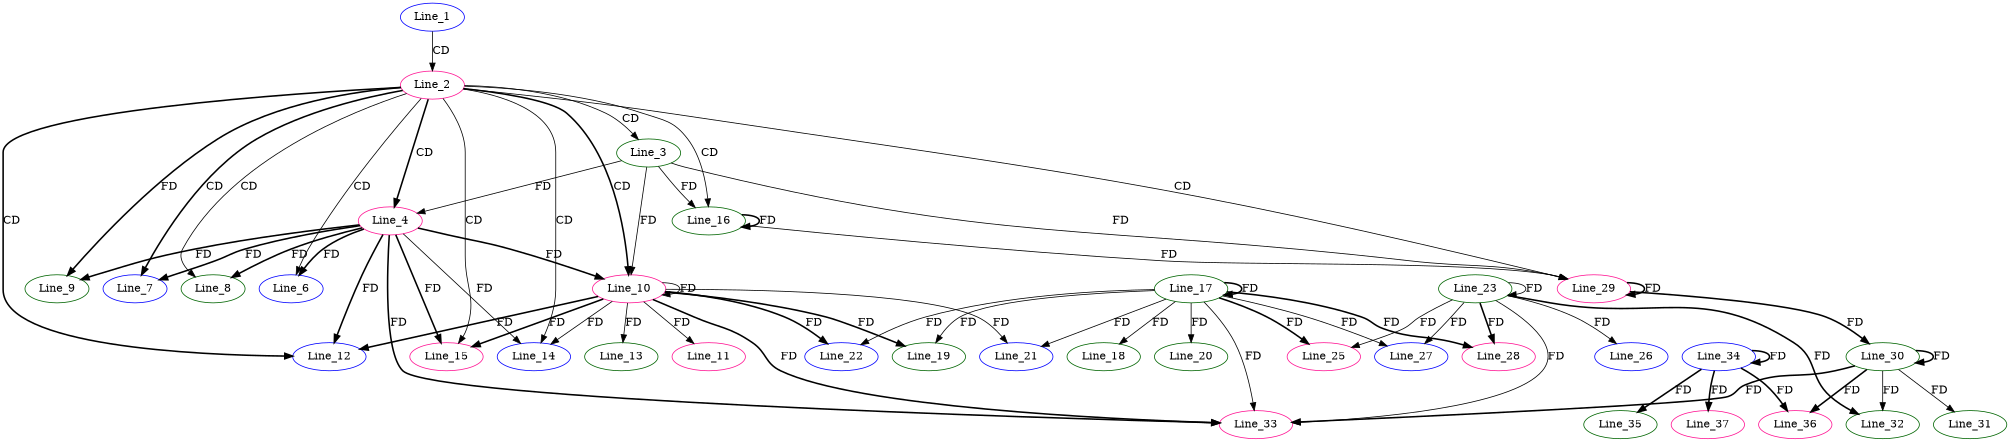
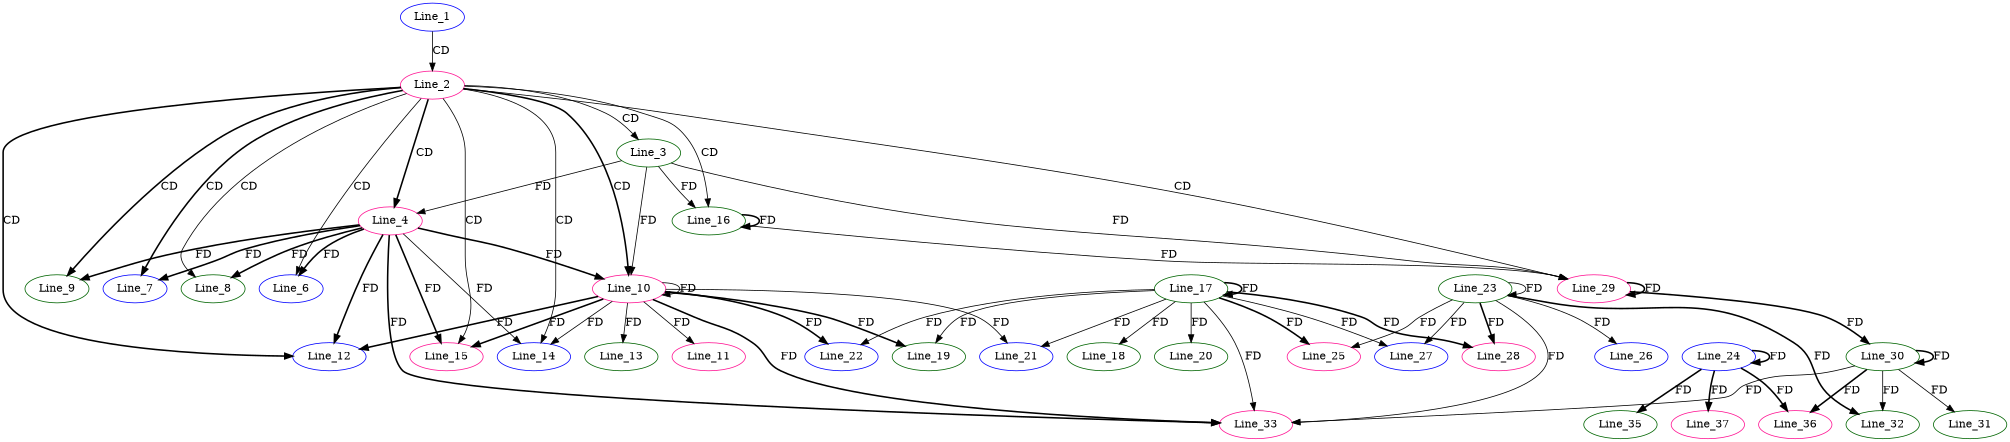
(169, 187) -> (169, 187)
(1719, 357) -> (1719, 357)
(1581, 408) -> (1581, 408)
